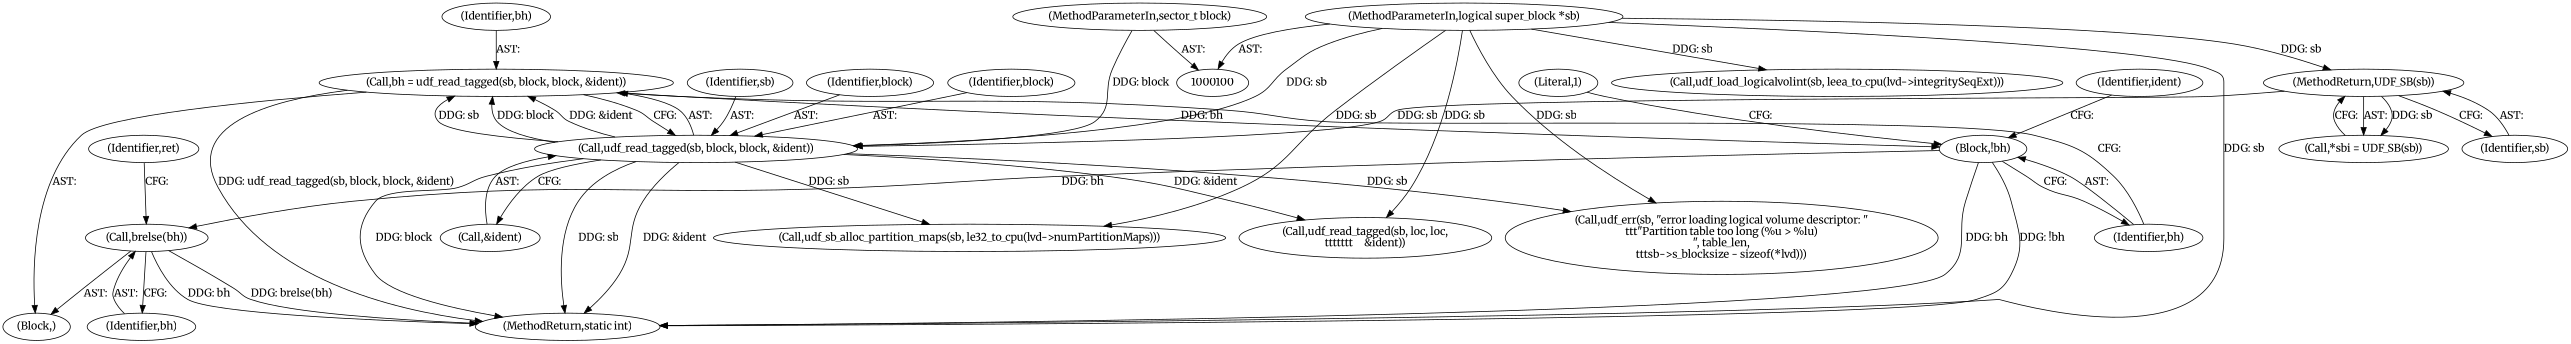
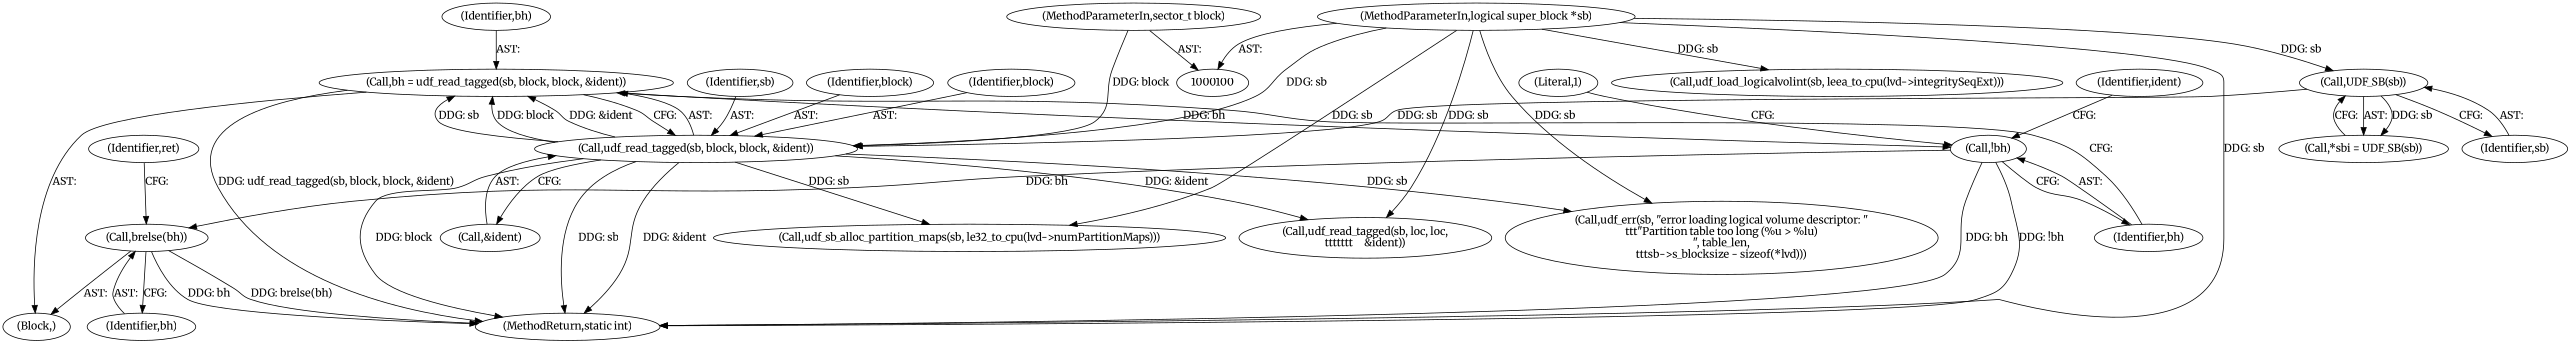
(2364, 83) -> (2364, 83)
(1983, 149) -> (1988, 149)
